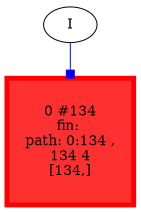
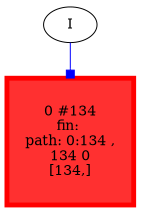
(70, 142) -> (70, 142)
